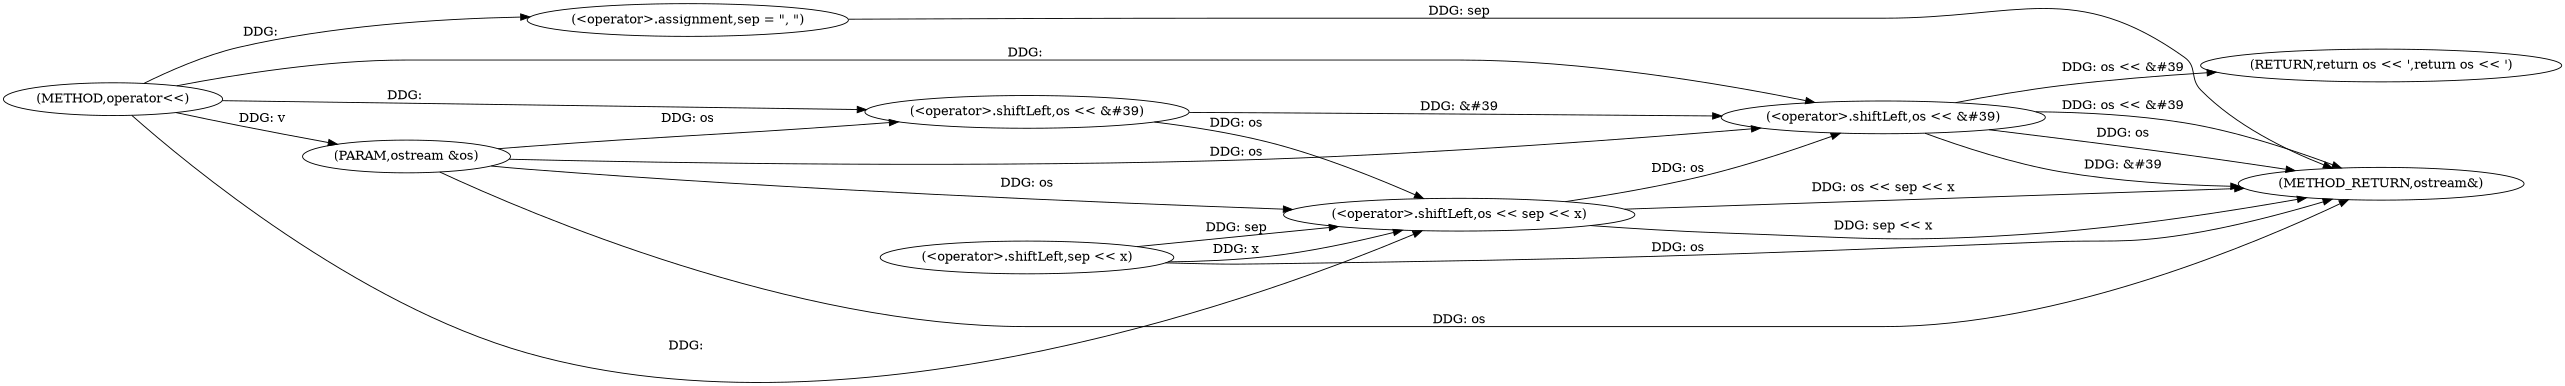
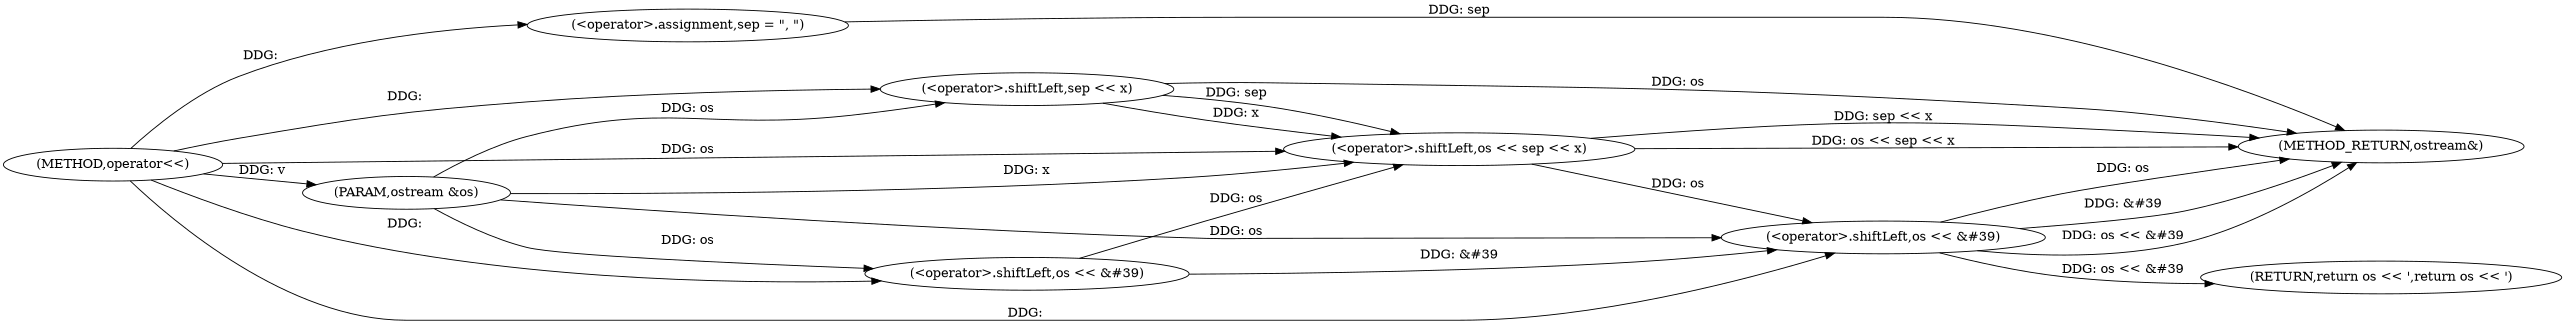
none -> (521, 102)
(1027, 183) -> (1027, 171)
(1388, 327) -> (680, 118)
(688, 346) -> (688, 150)
